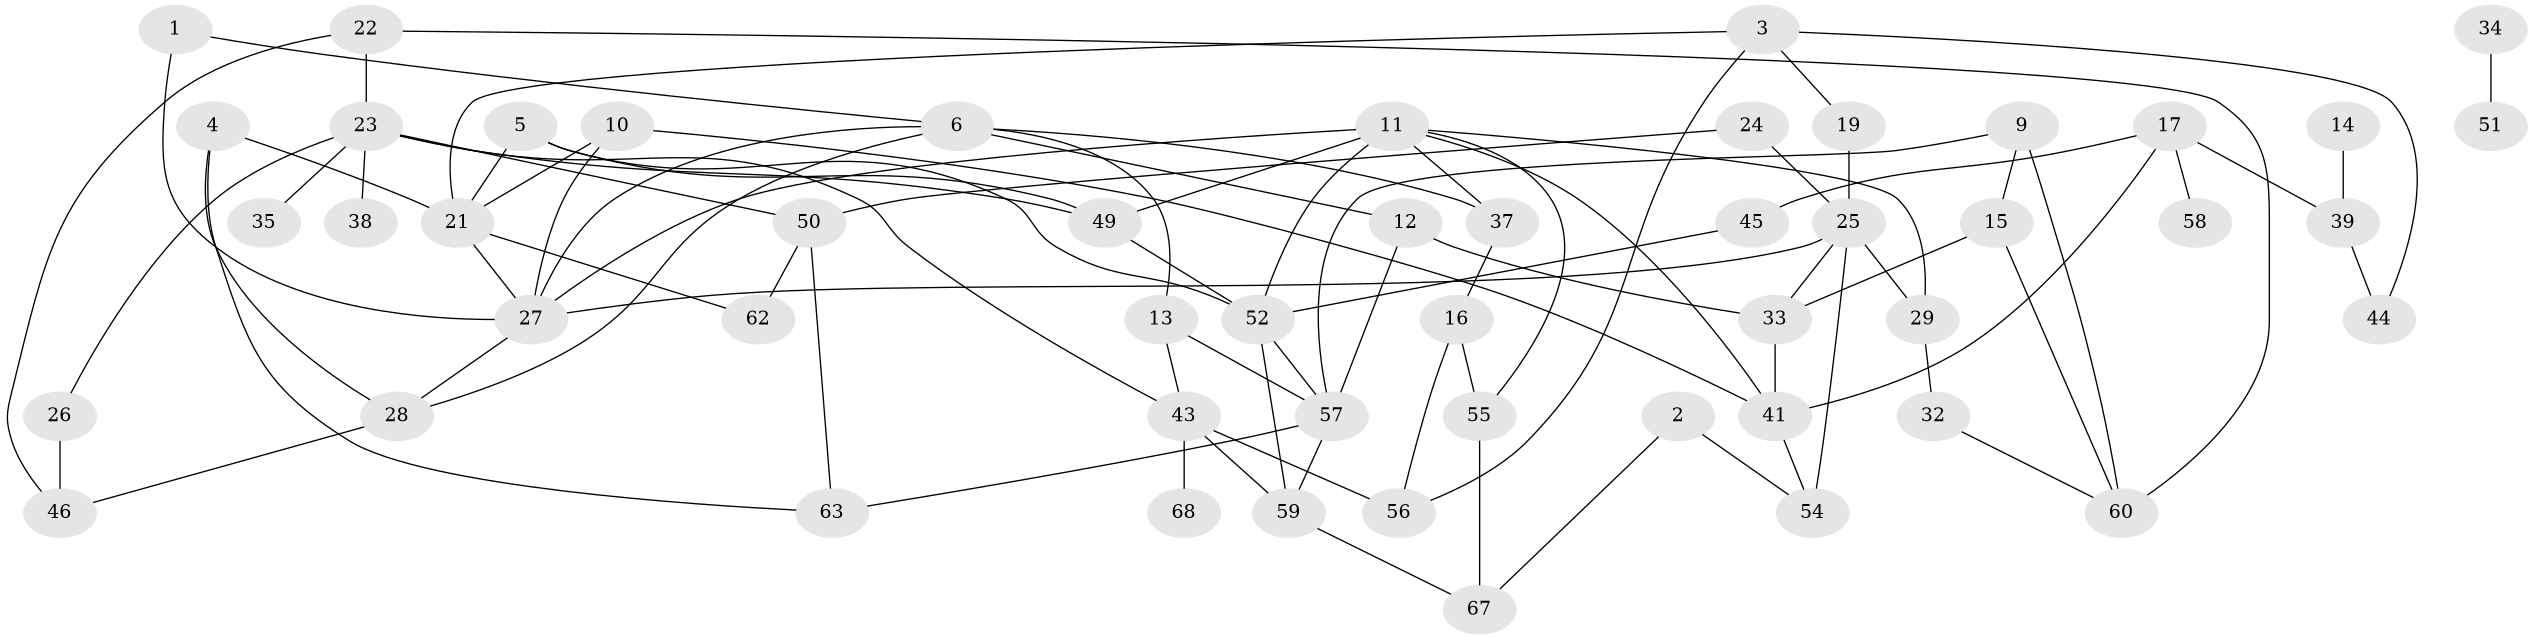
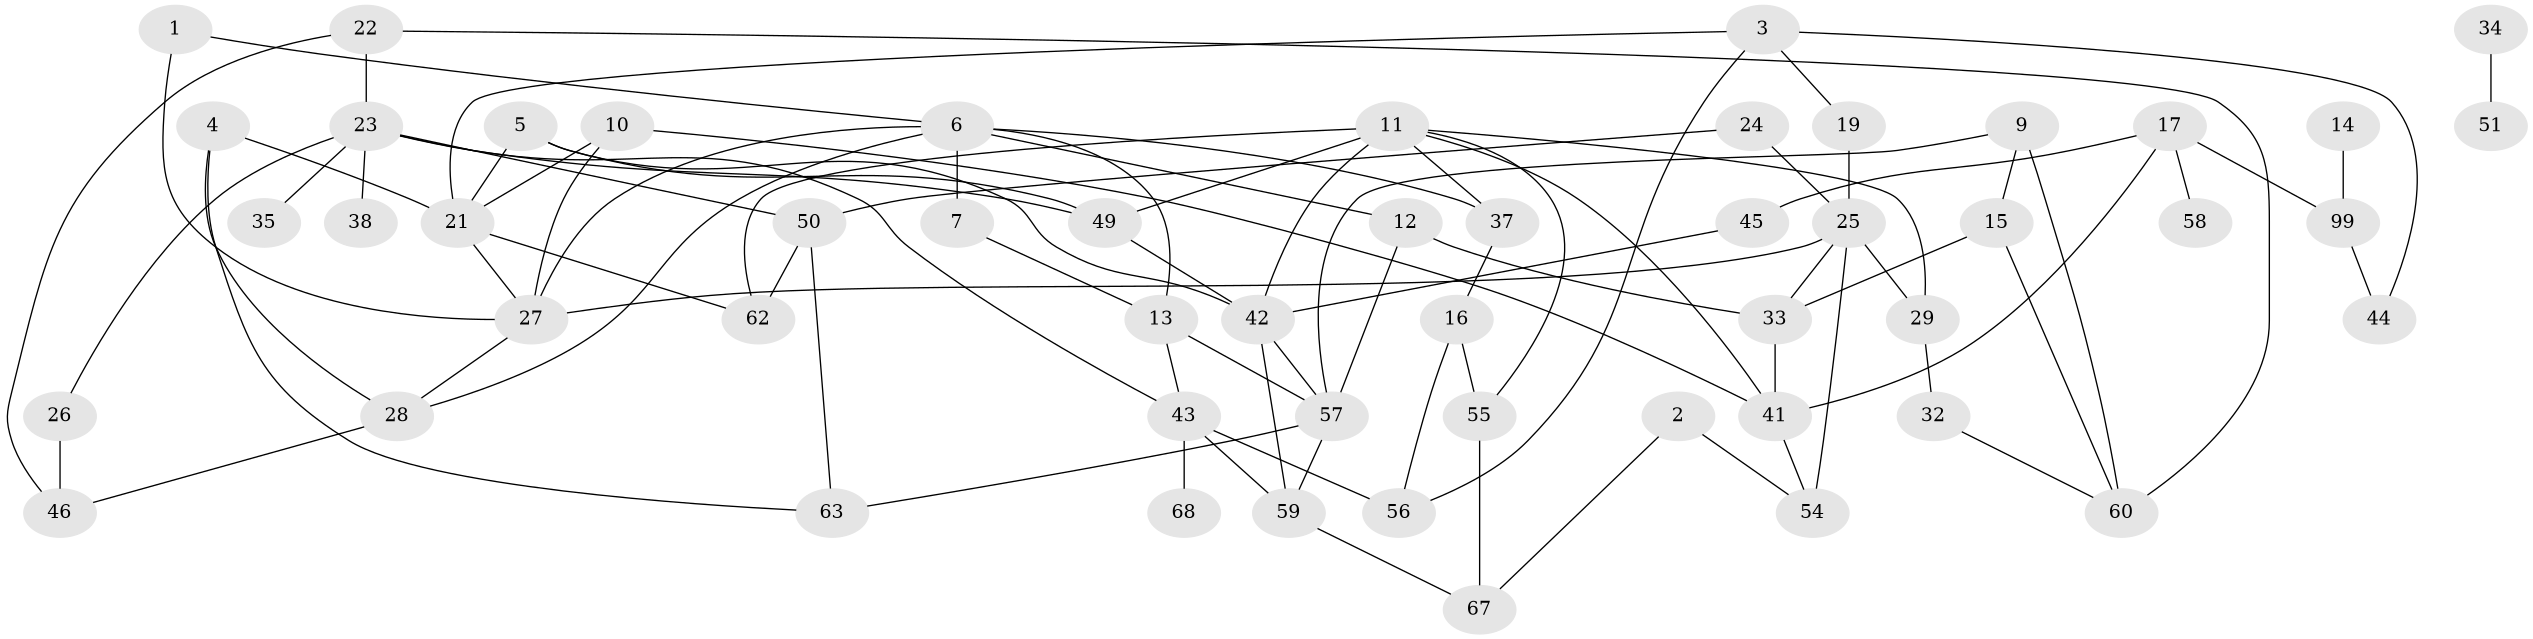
(983, 159) -> (1005, 151)
none -> (957, 223)
(2343, 223) -> (2343, 223)
(1258, 320) -> (1258, 320)
